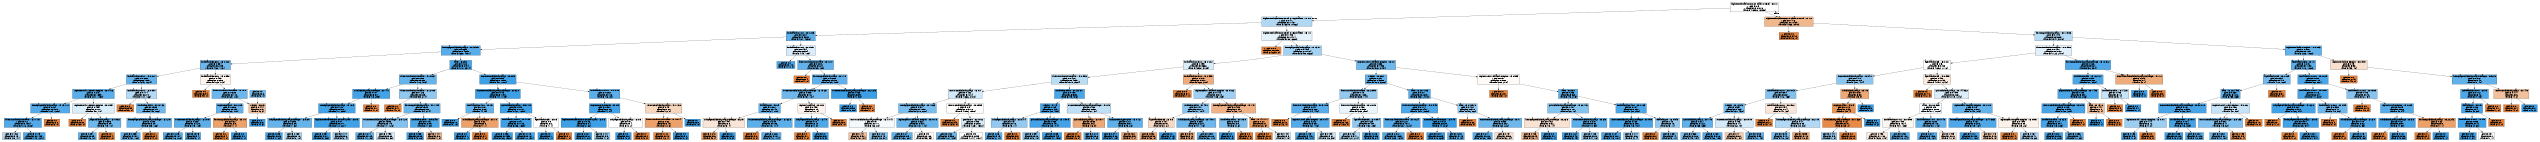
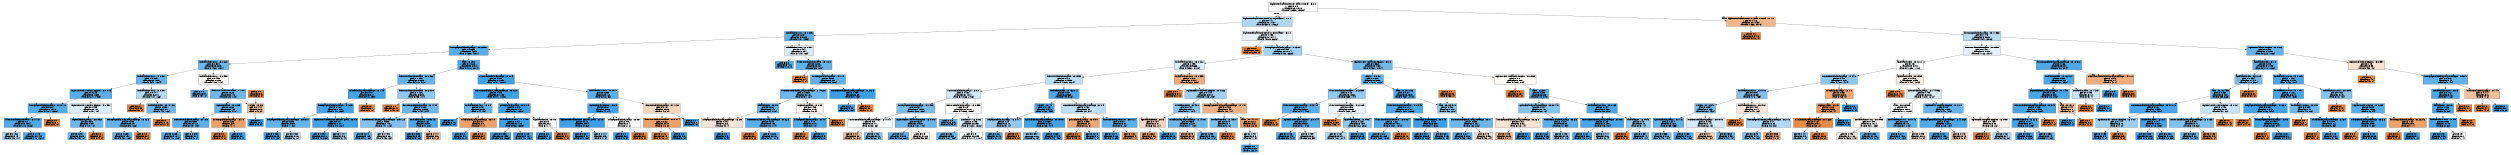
(201, 94) -> (199, 94)
(258, 94) -> (256, 94)
(1468, 115) -> (1447, 100)
(77, 123) -> none
none -> (161, 123)
(950, 123) -> (948, 123)
(1262, 129) -> (1250, 142)
(709, 136) -> none
(1031, 136) -> (1032, 136)
(1227, 136) -> none
(1264, 136) -> (1250, 149)
